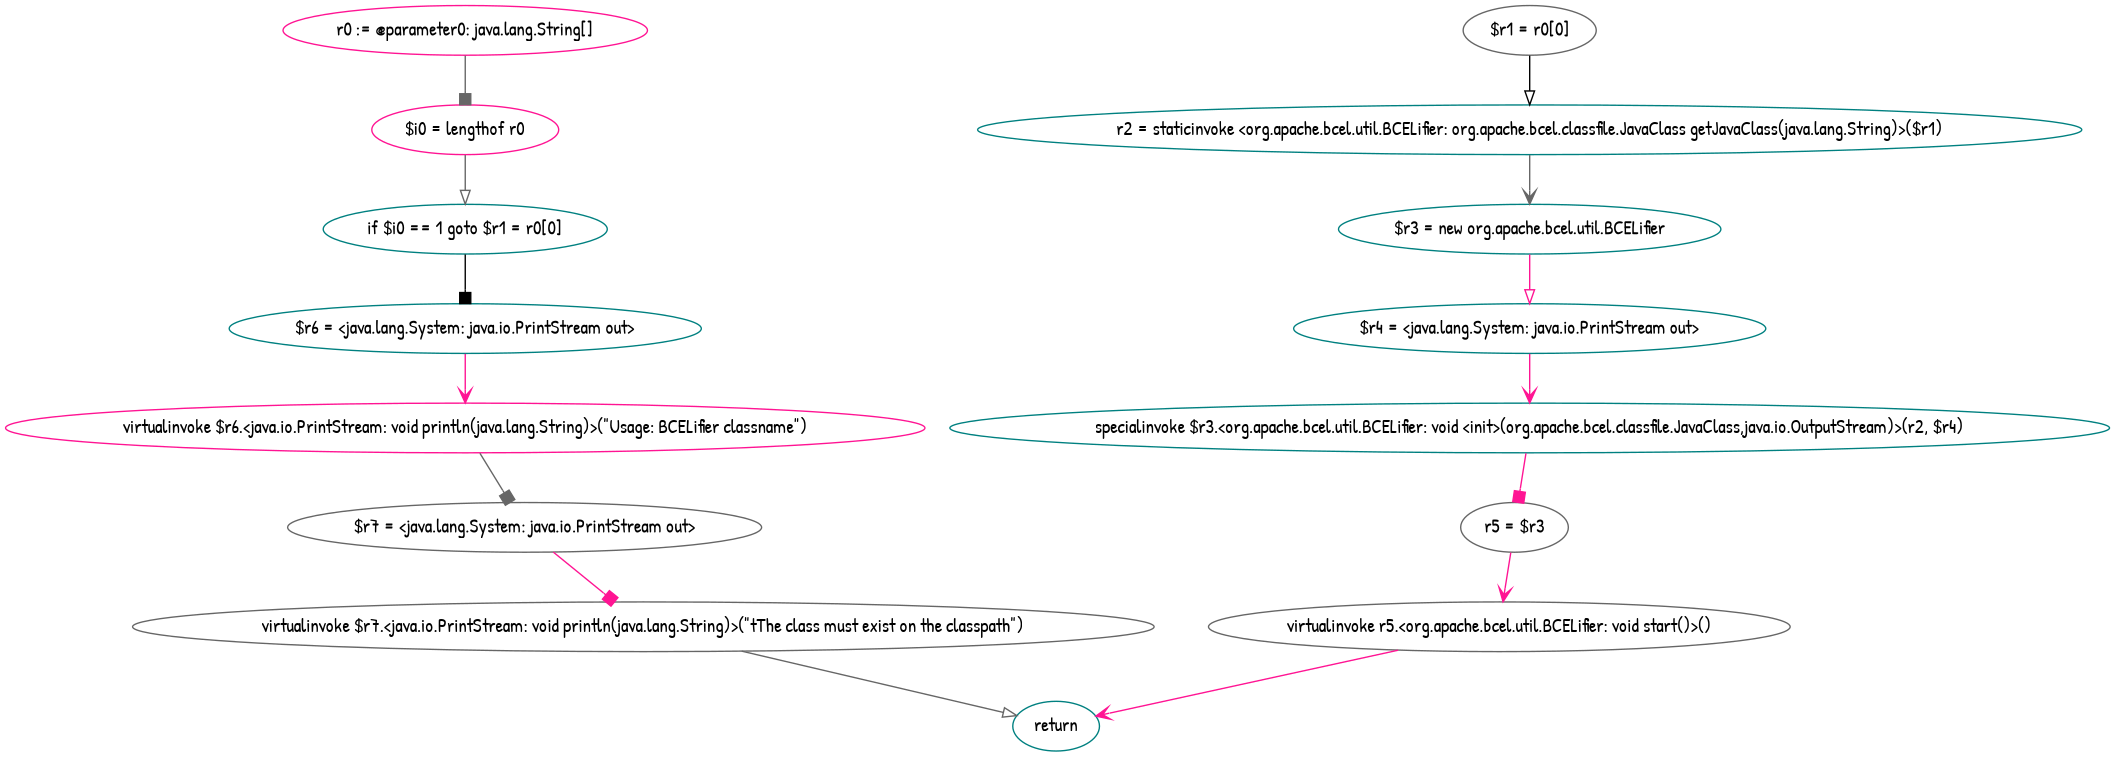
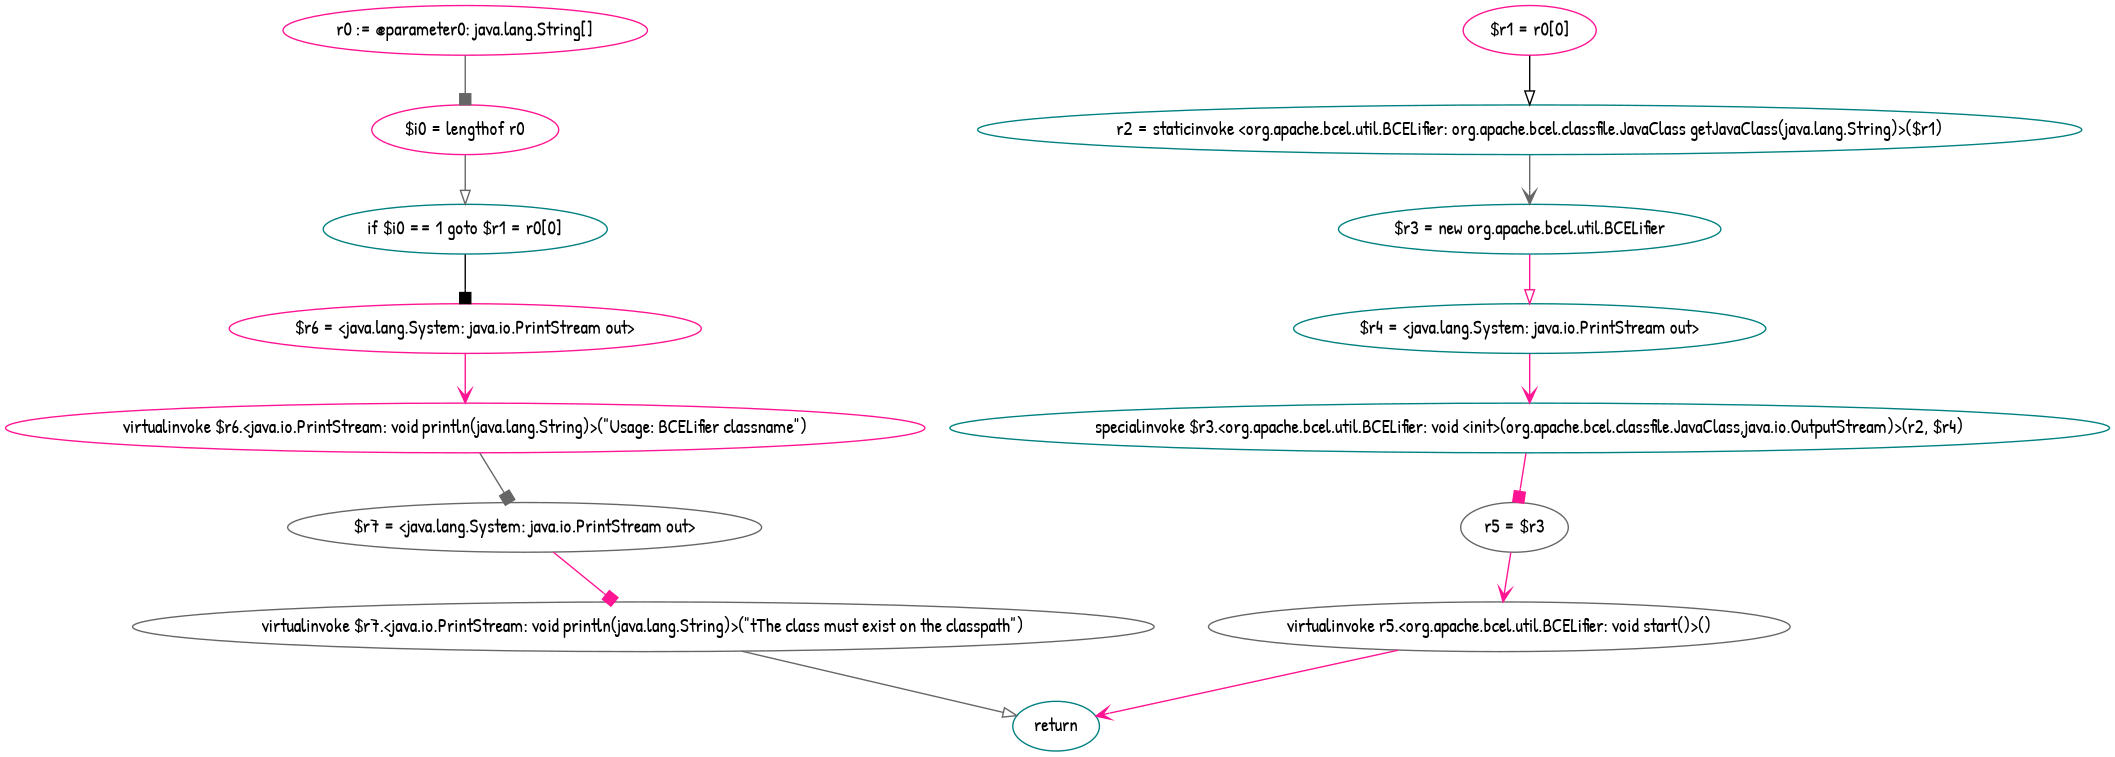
(1530, 30) -> (1530, 30)
(465, 329) -> (465, 329)
